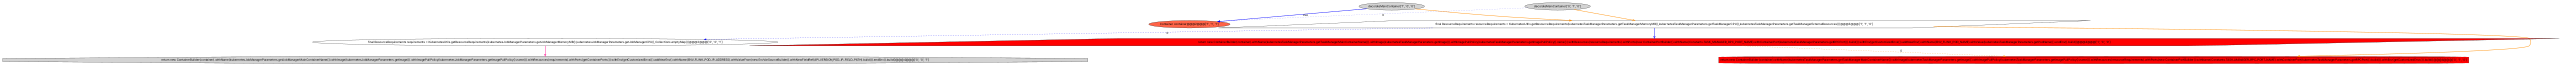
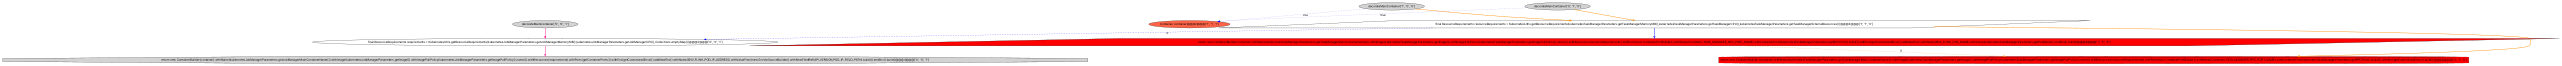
(1293, 15) -> (1293, 15)
(1383, 15) -> (1383, 15)
none -> (545, 24)
